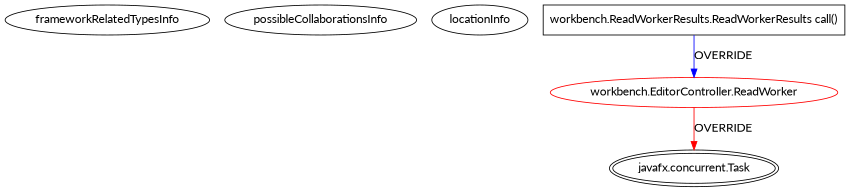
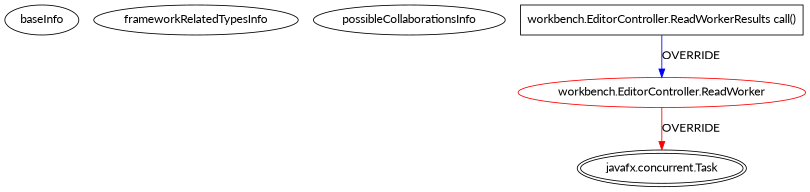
none -> (42, 20)
(480, 20) -> none
(694, 20) -> (662, 20)
